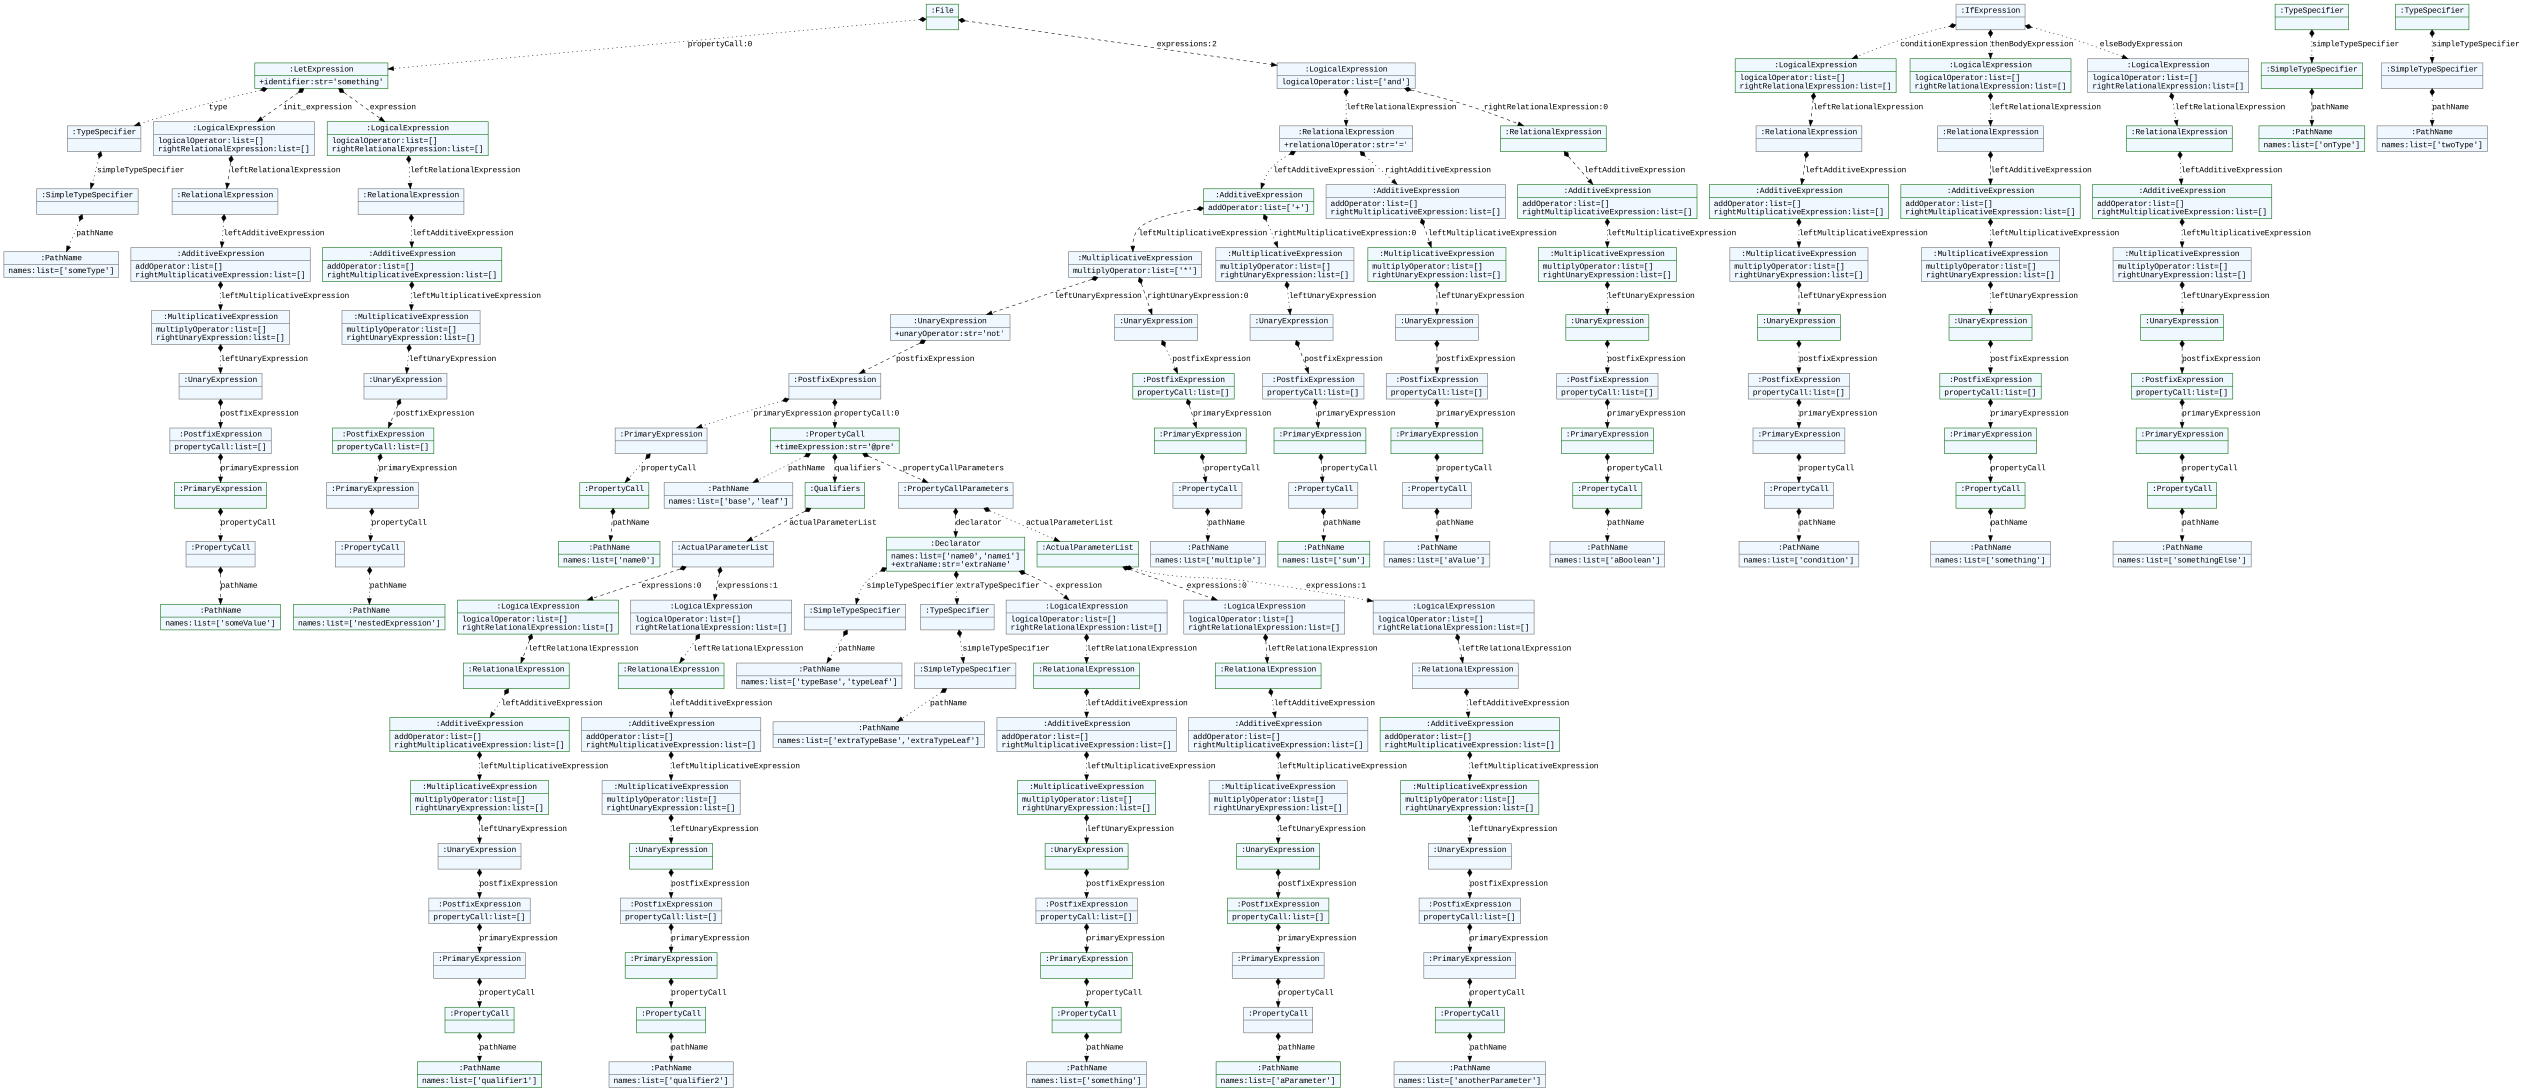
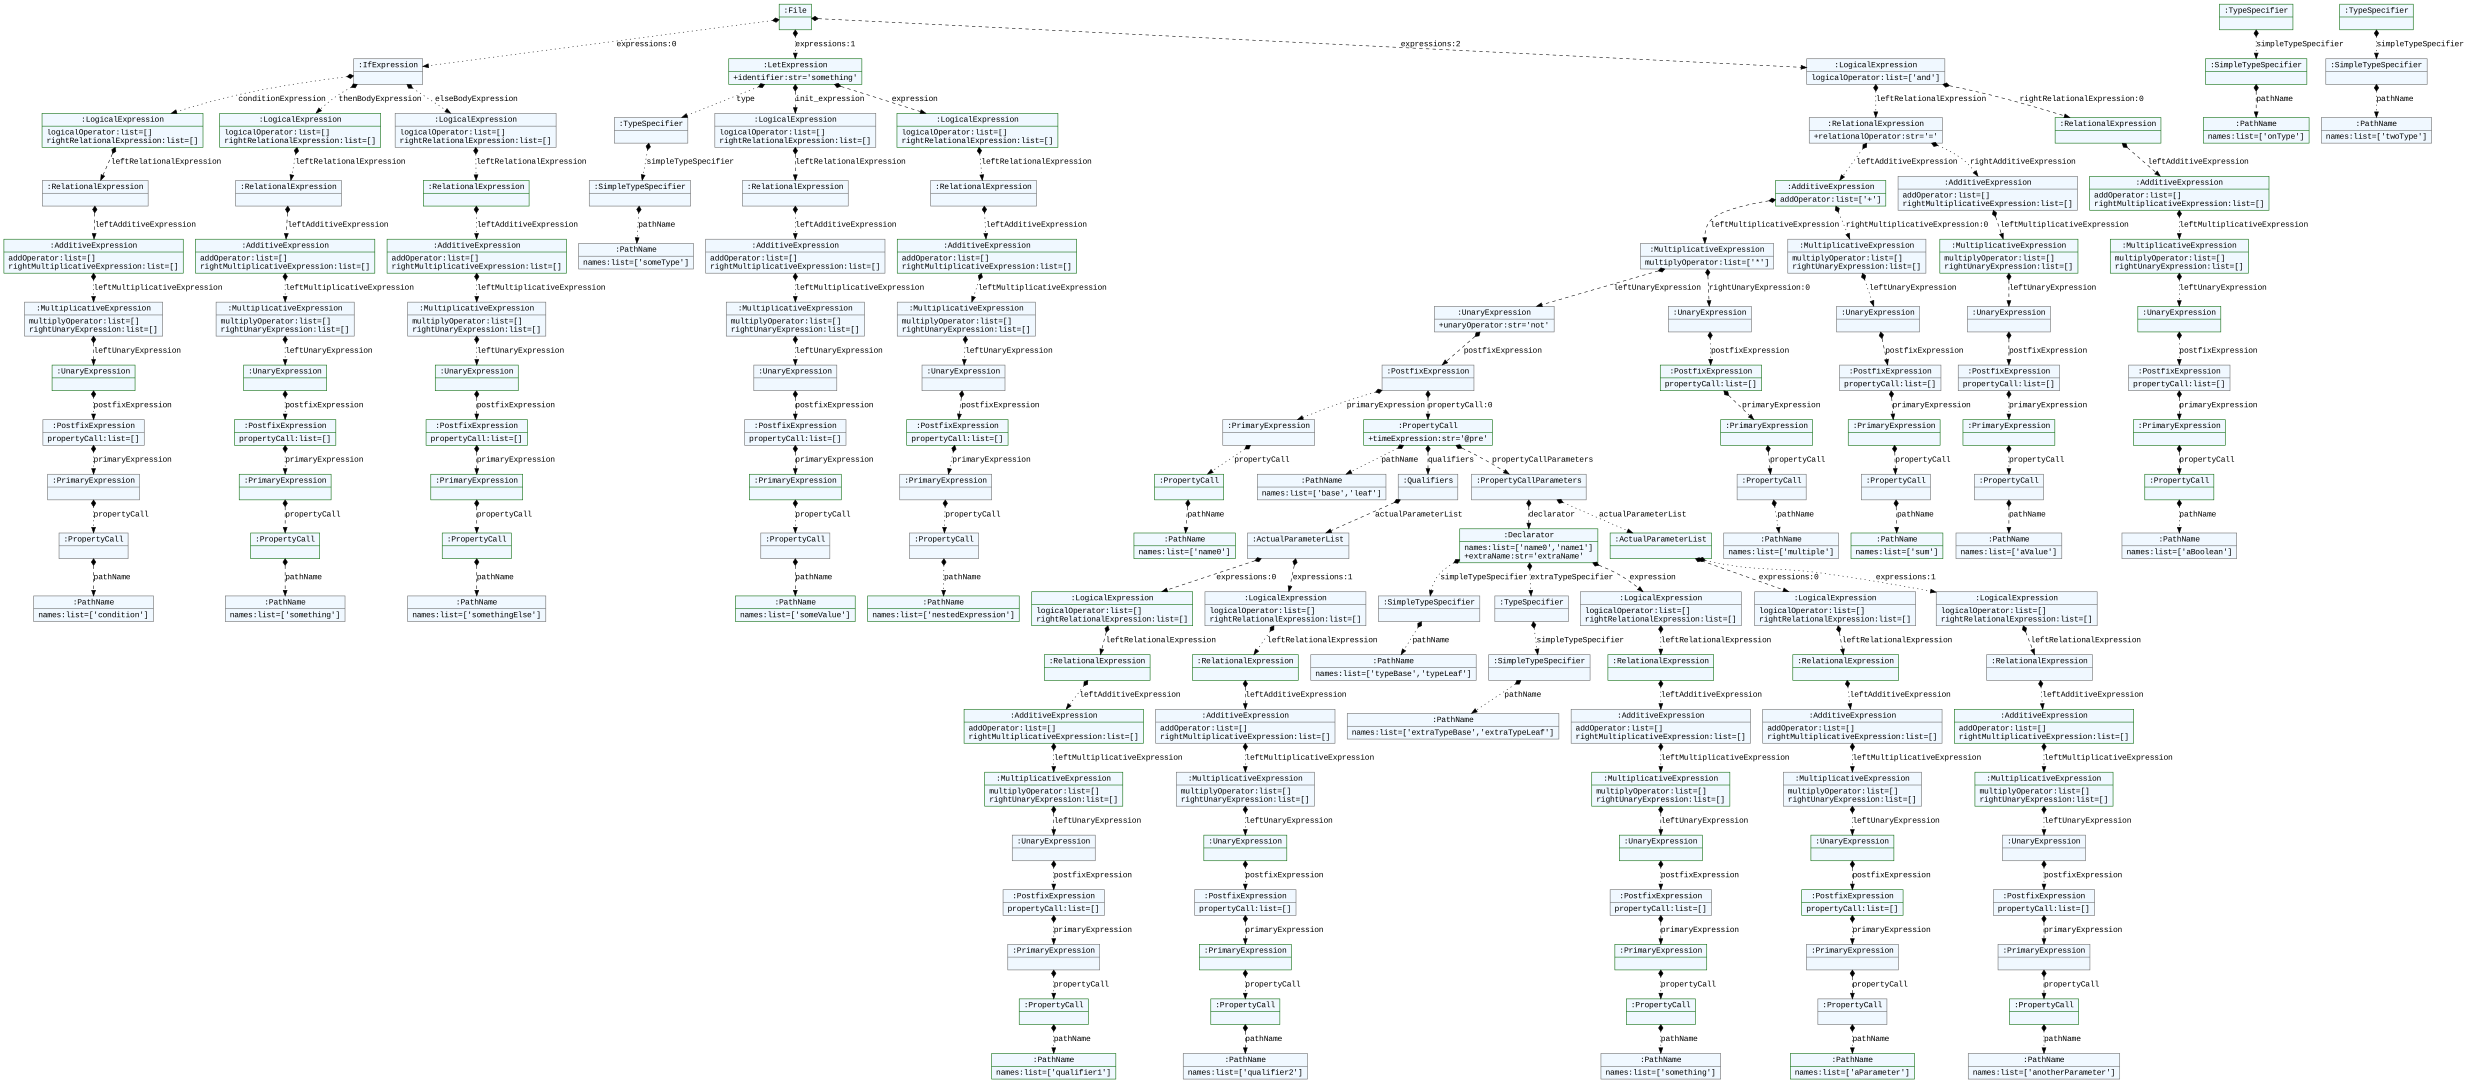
none -> (600, 43)
(720, 44) -> (825, 44)
(835, 495) -> (1428, 487)
